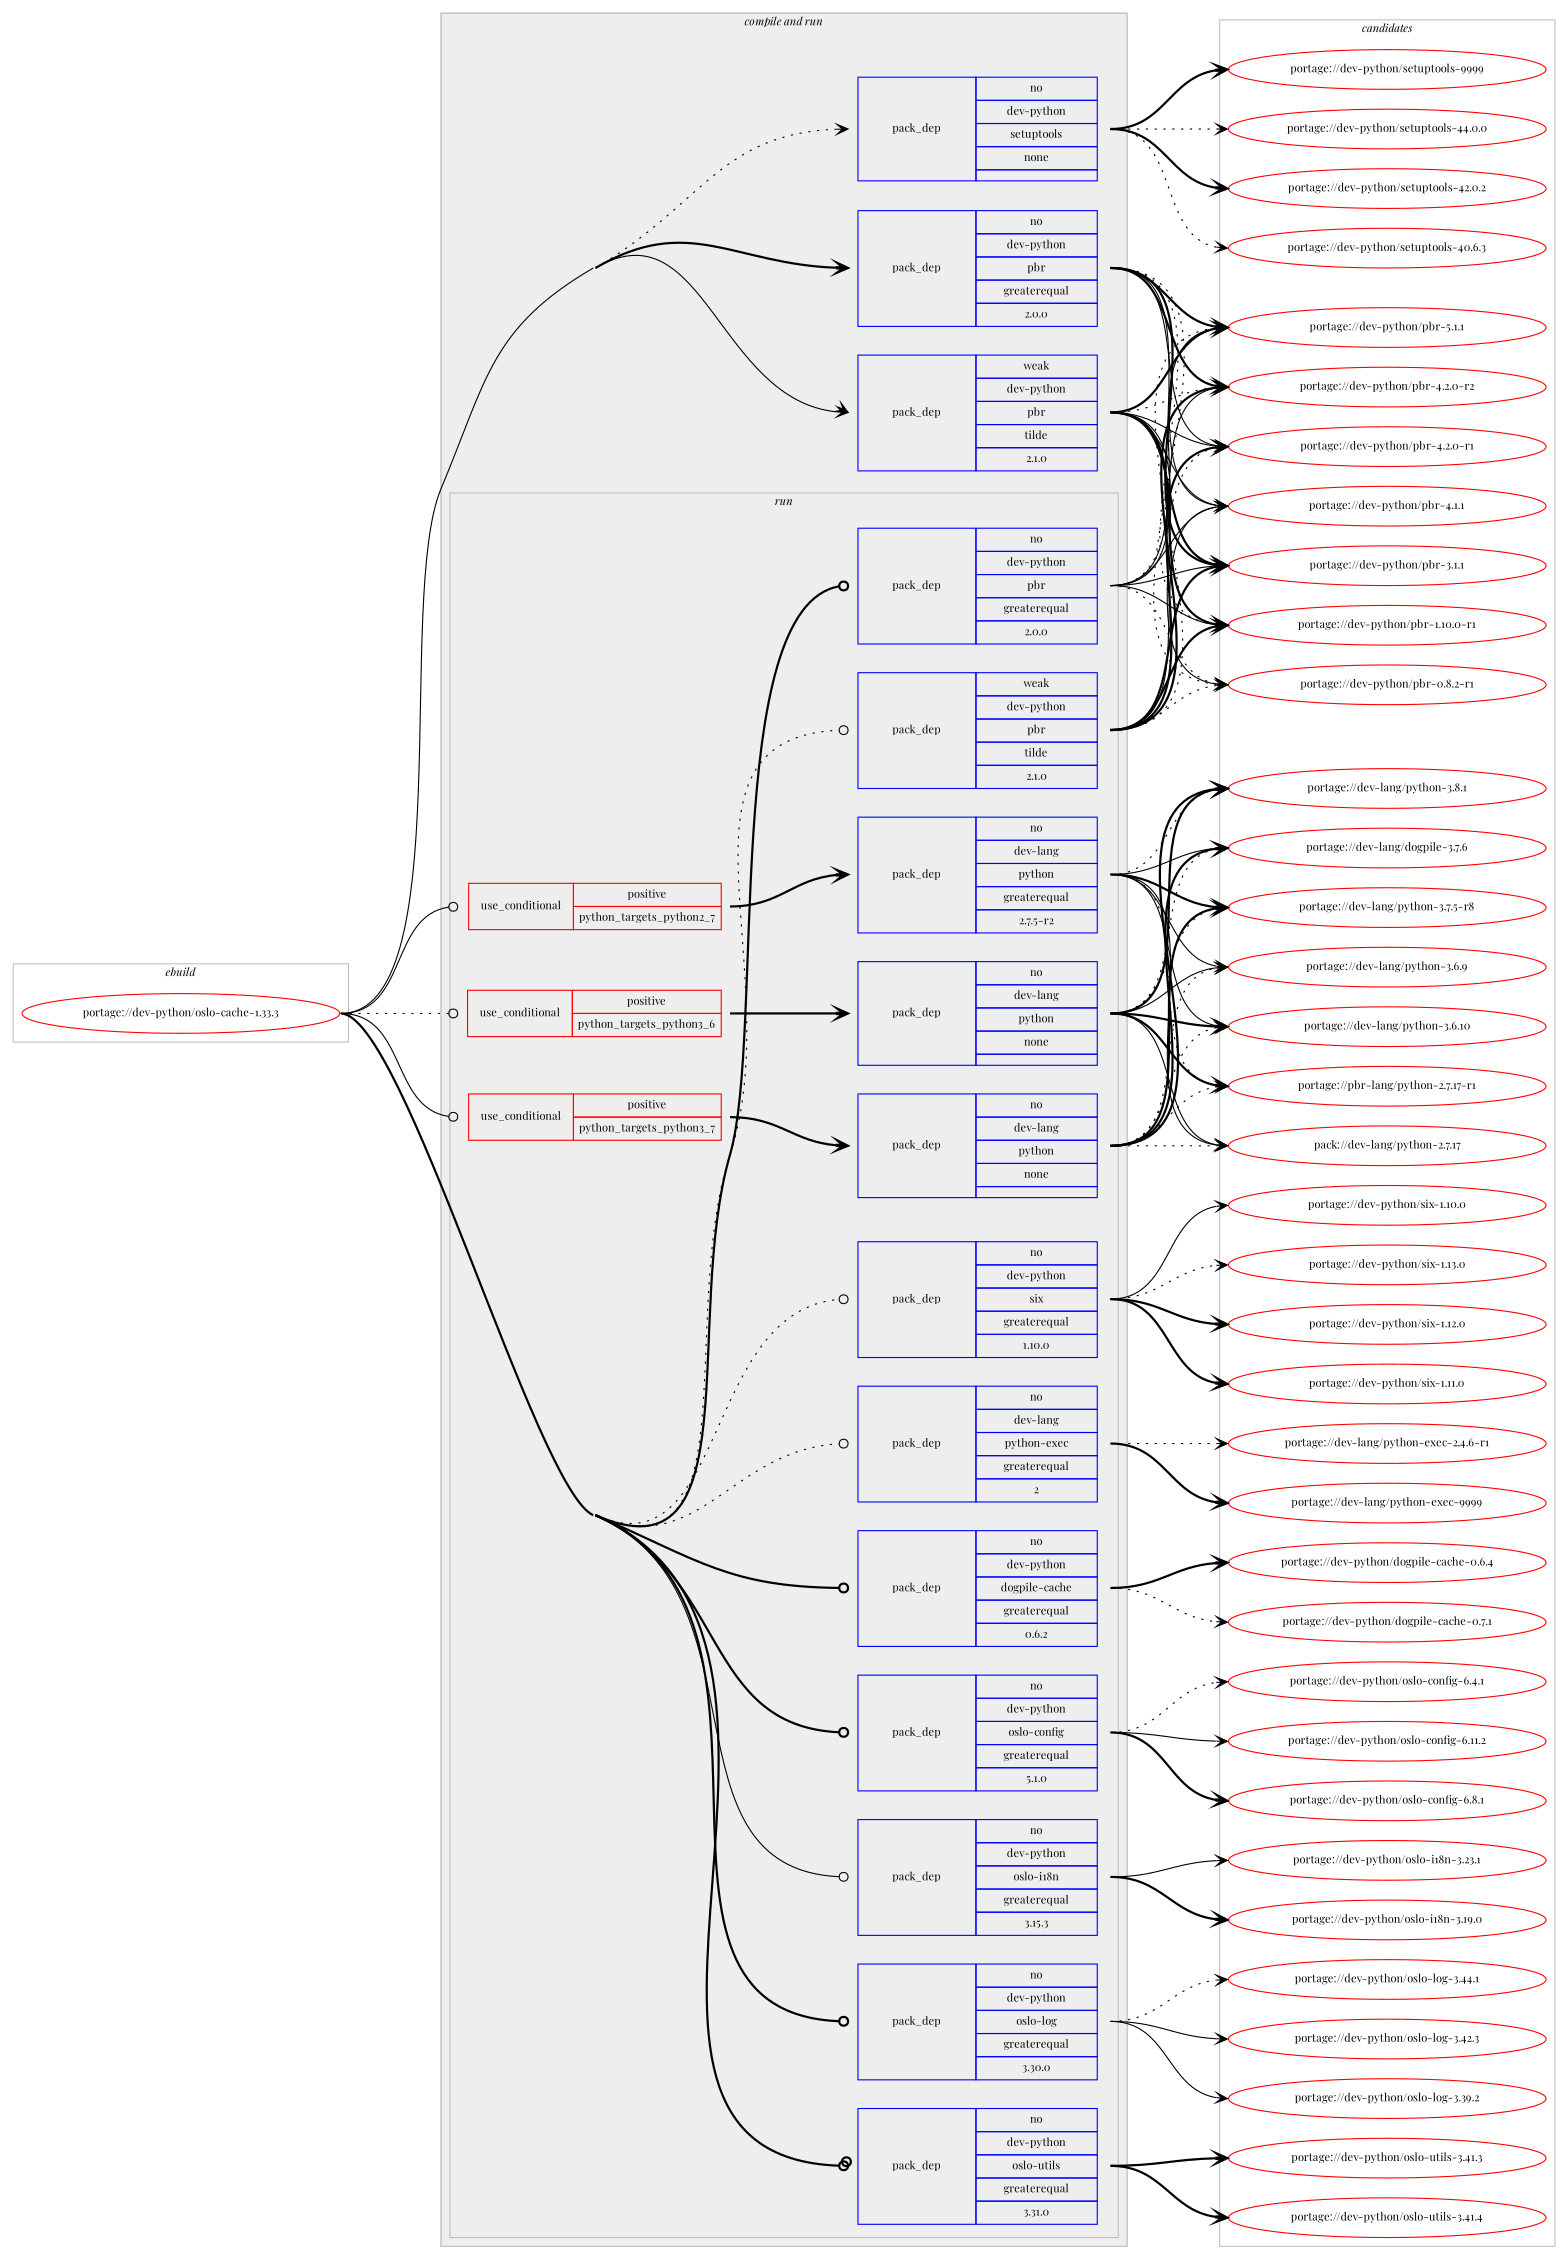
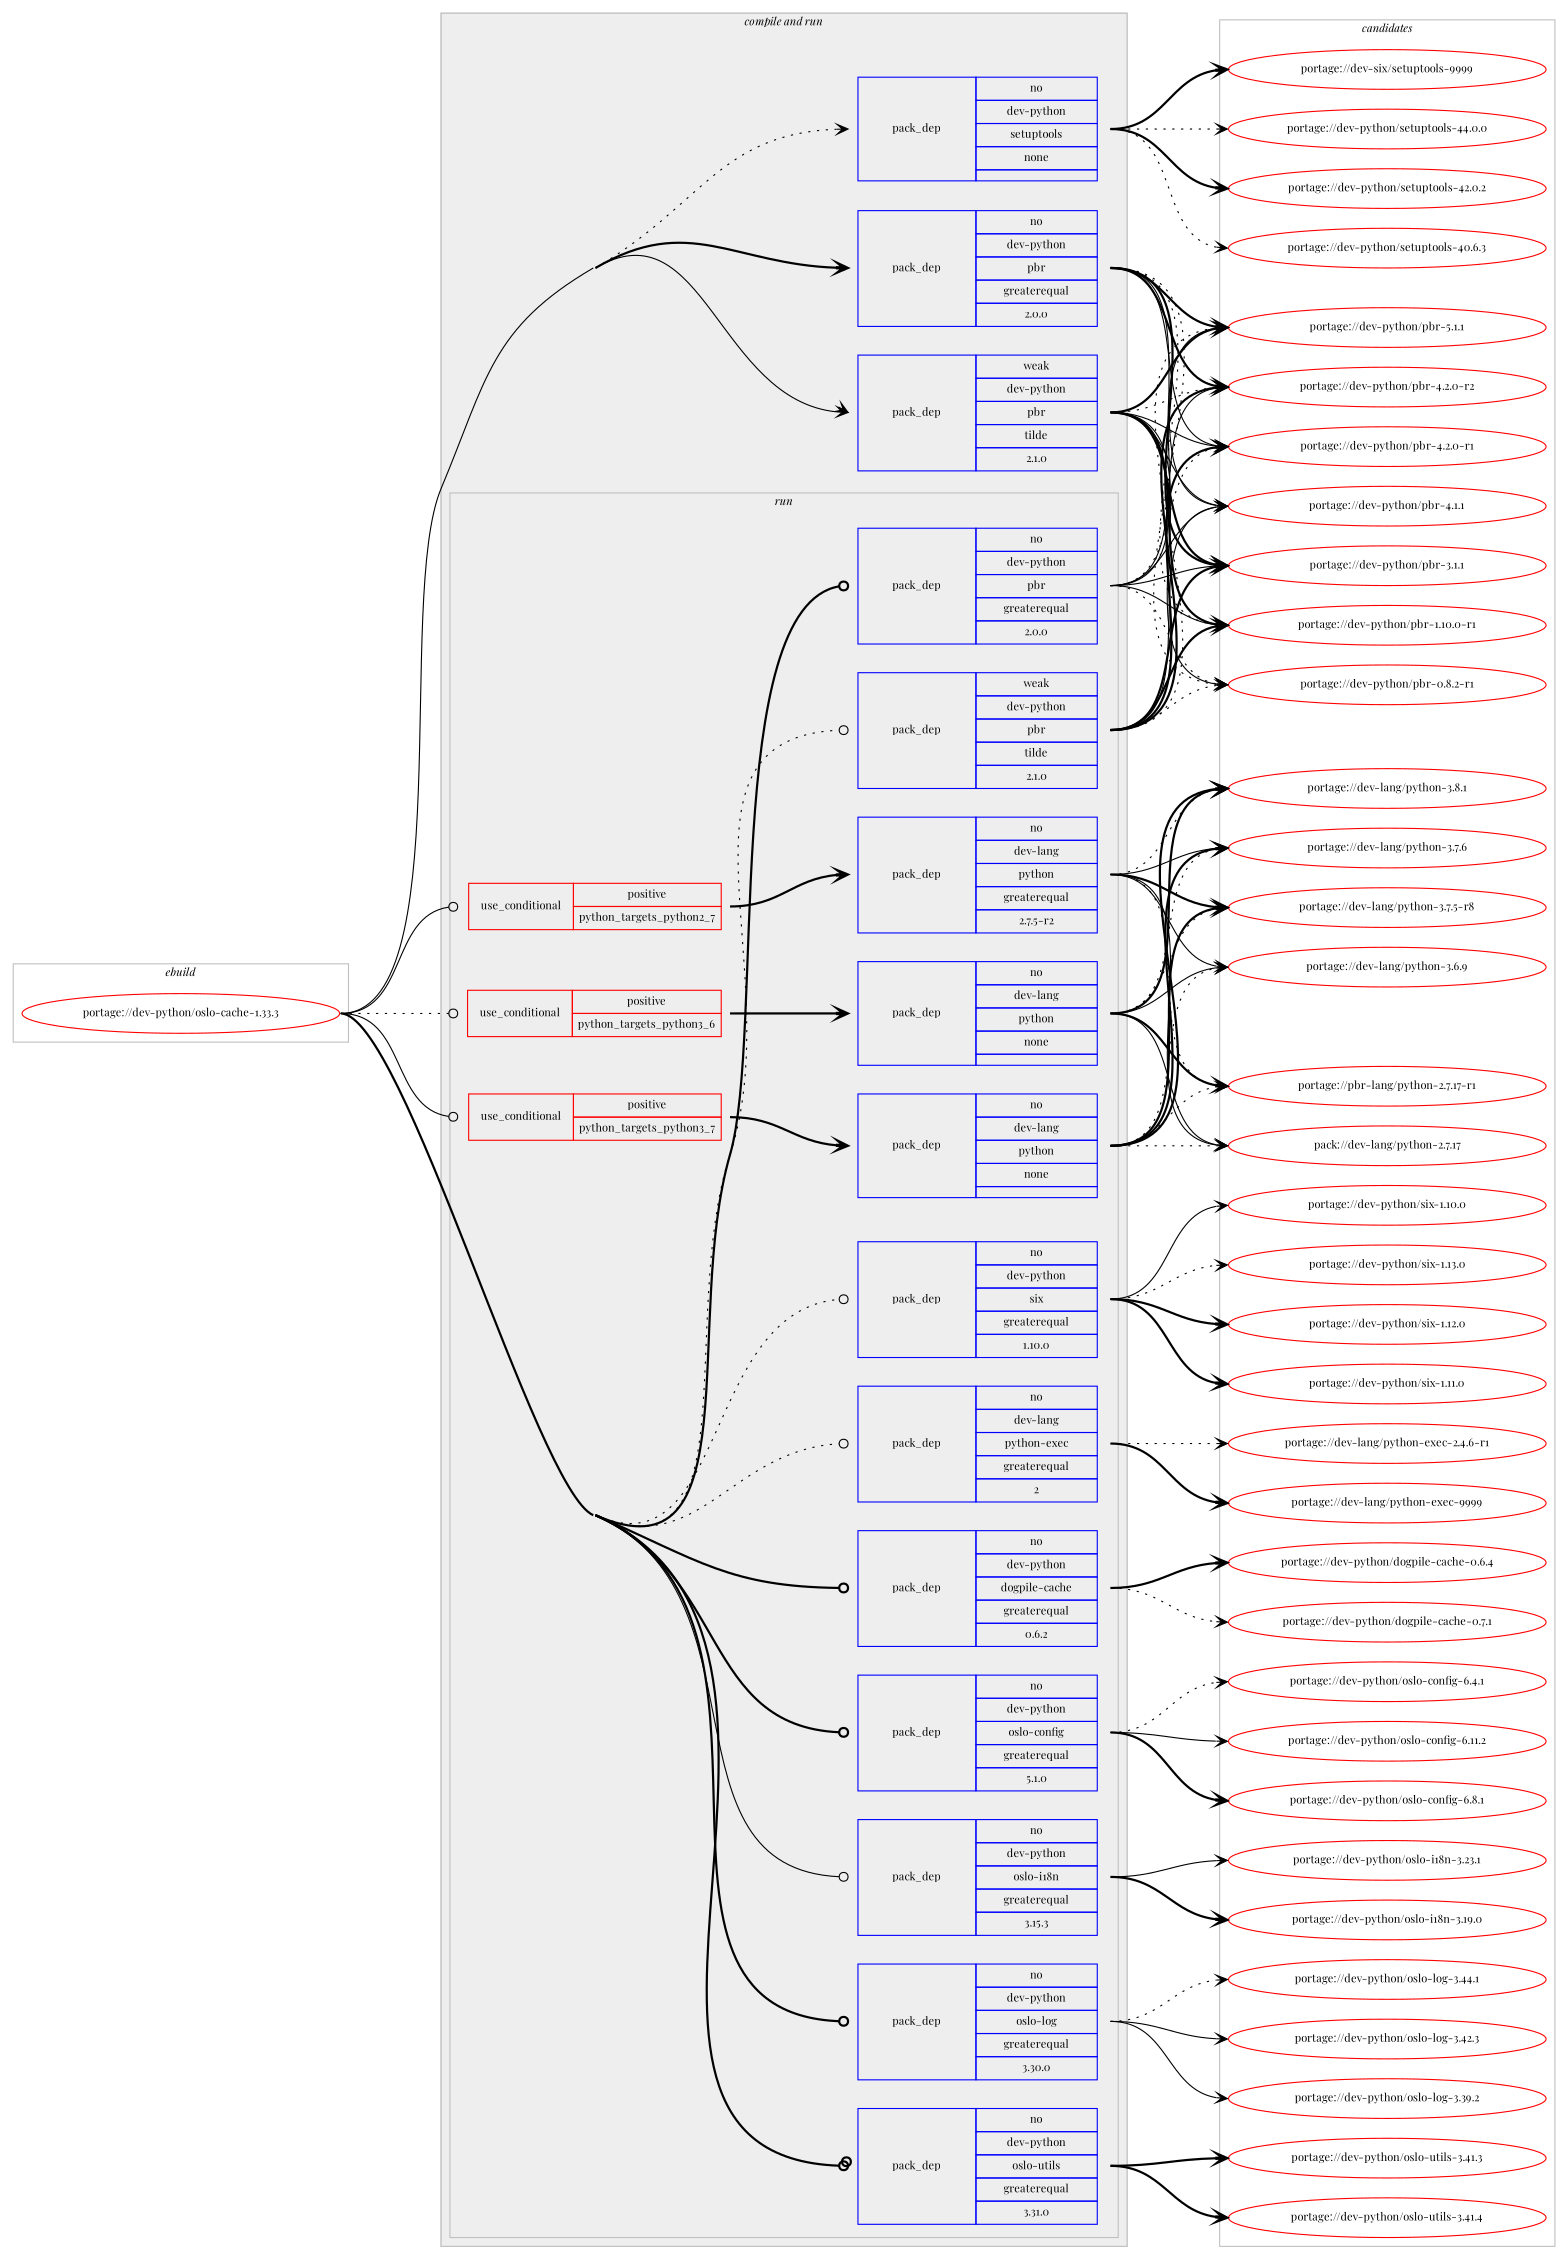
(1387, 69) -> (1387, 69)
(1387, 848) -> (1387, 848)
(1387, 1027) -> none
